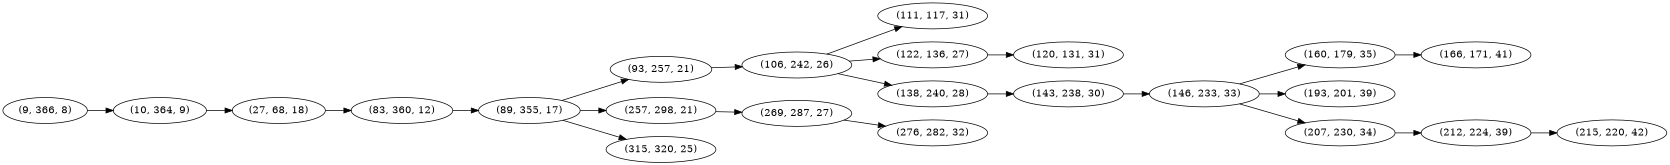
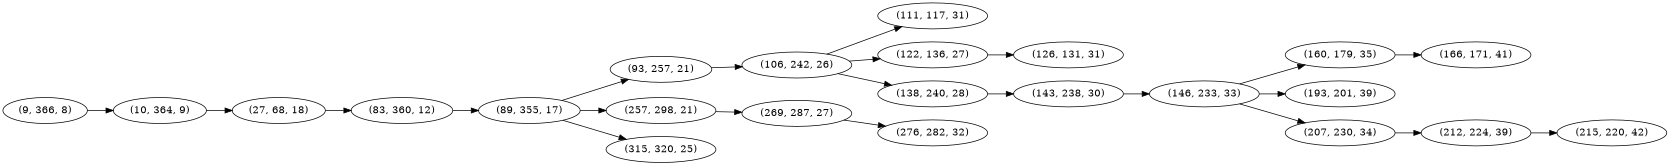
(1068, 55) -> (1068, 55)
